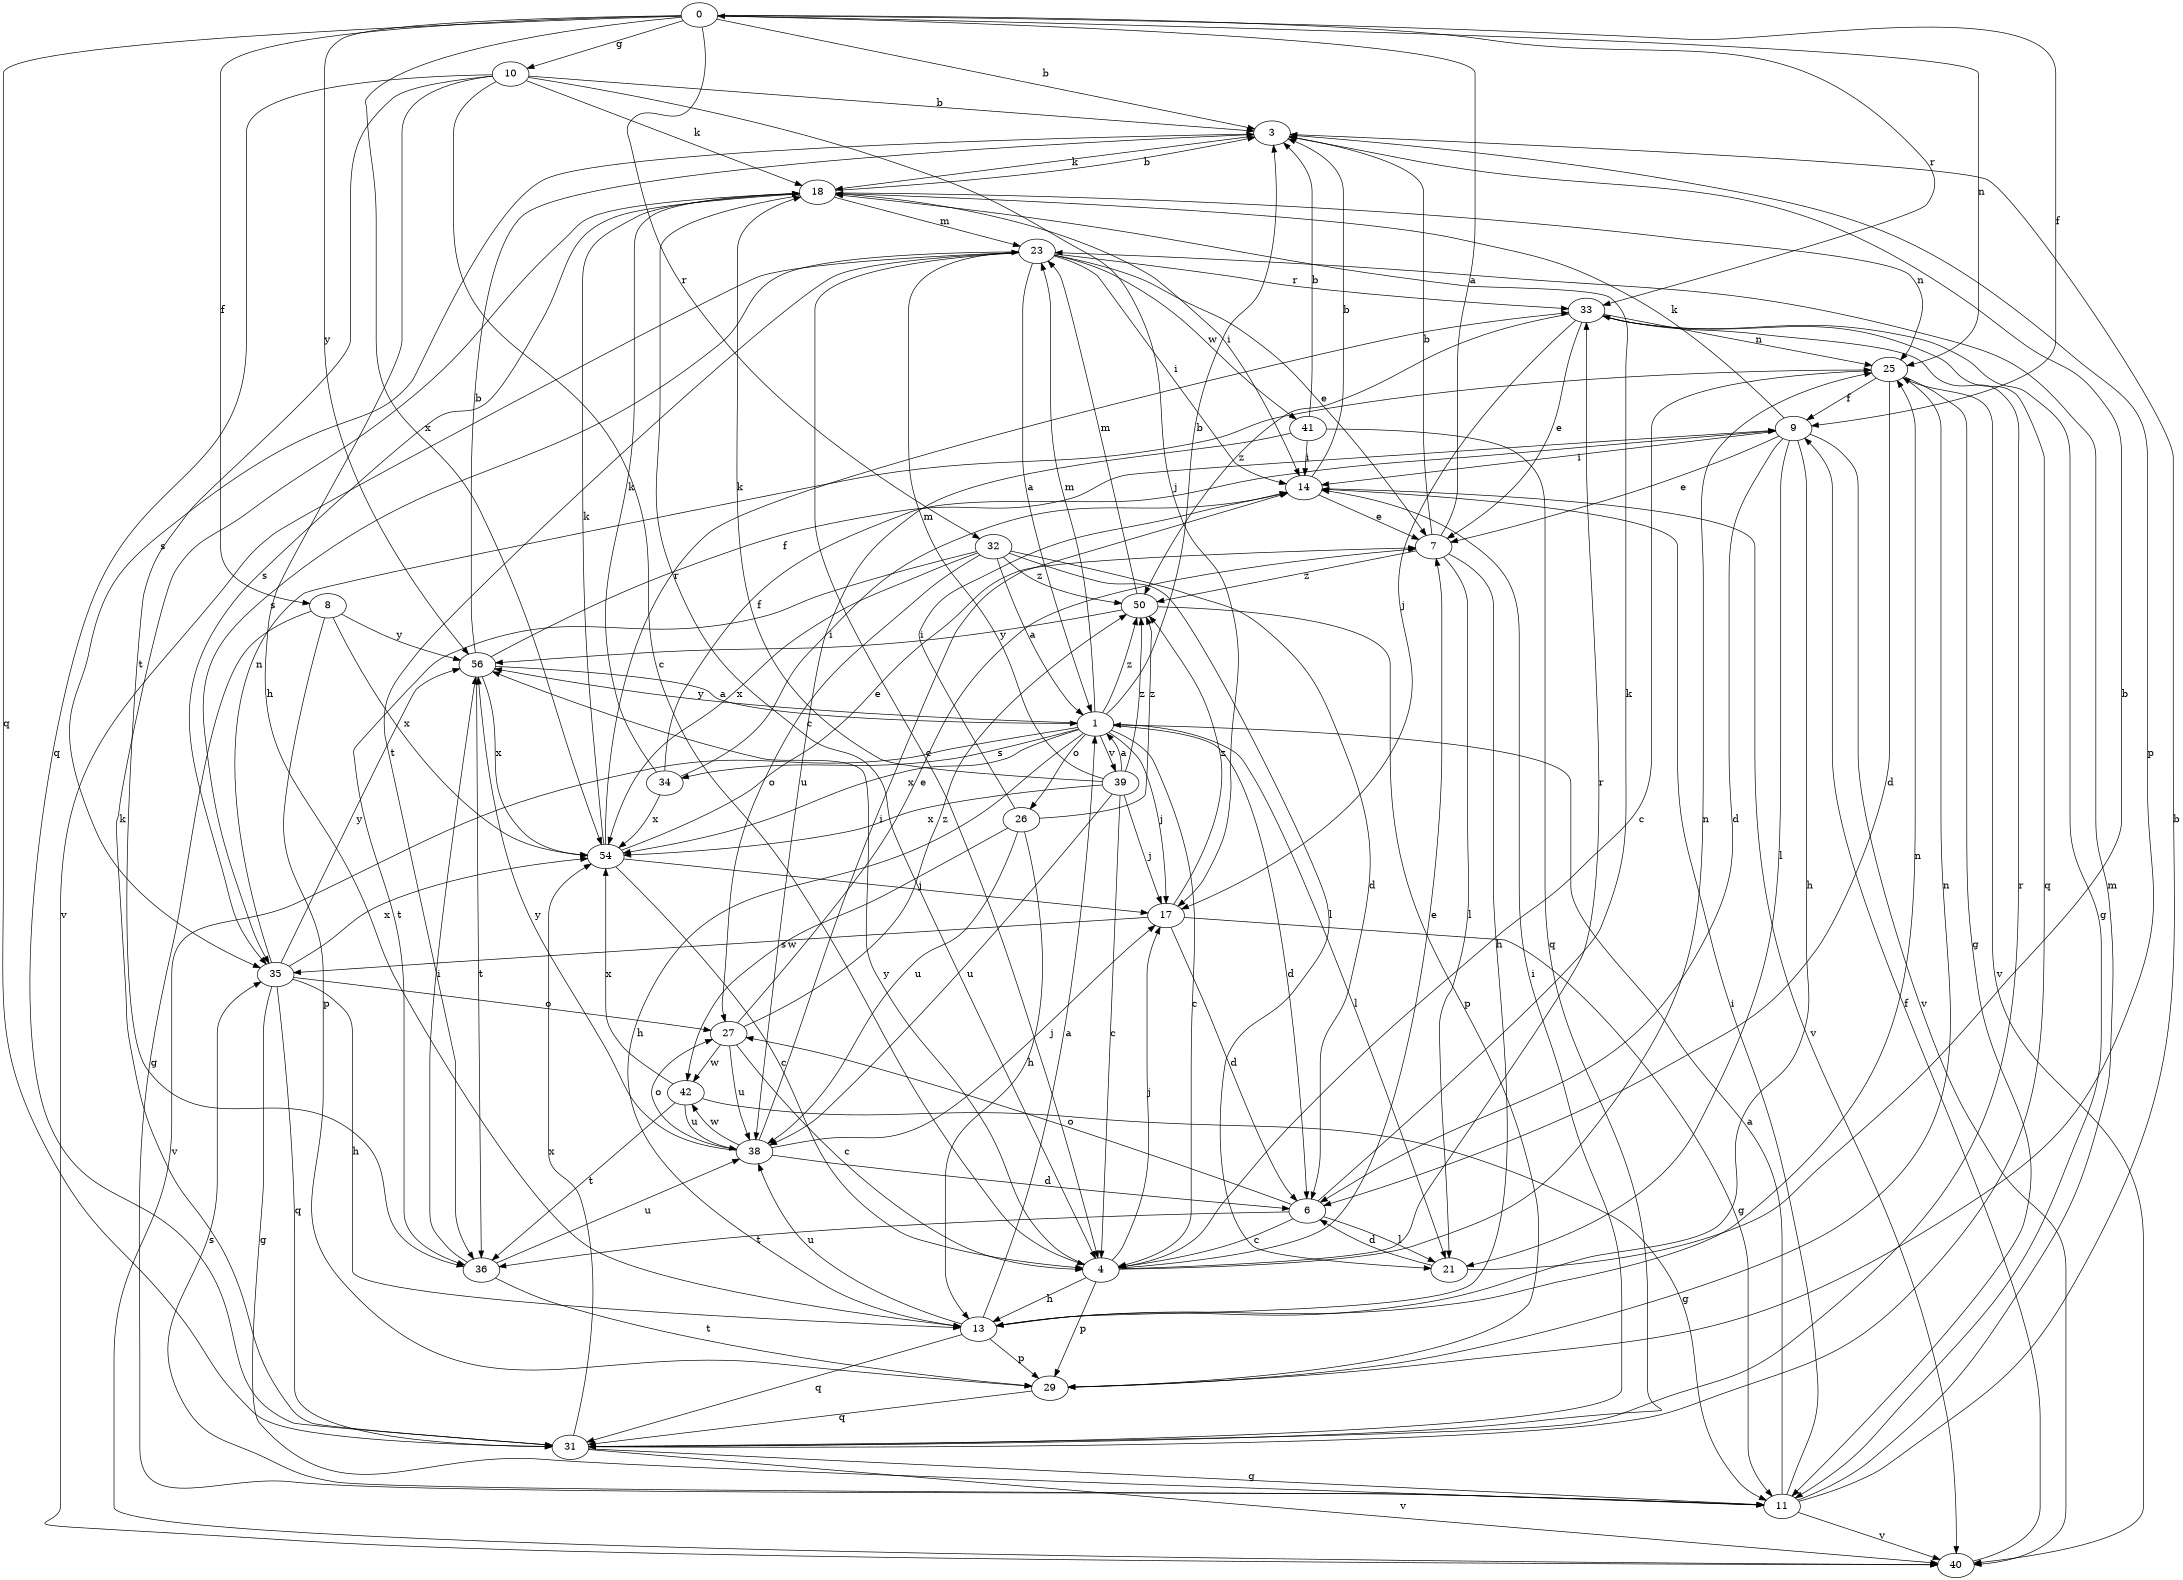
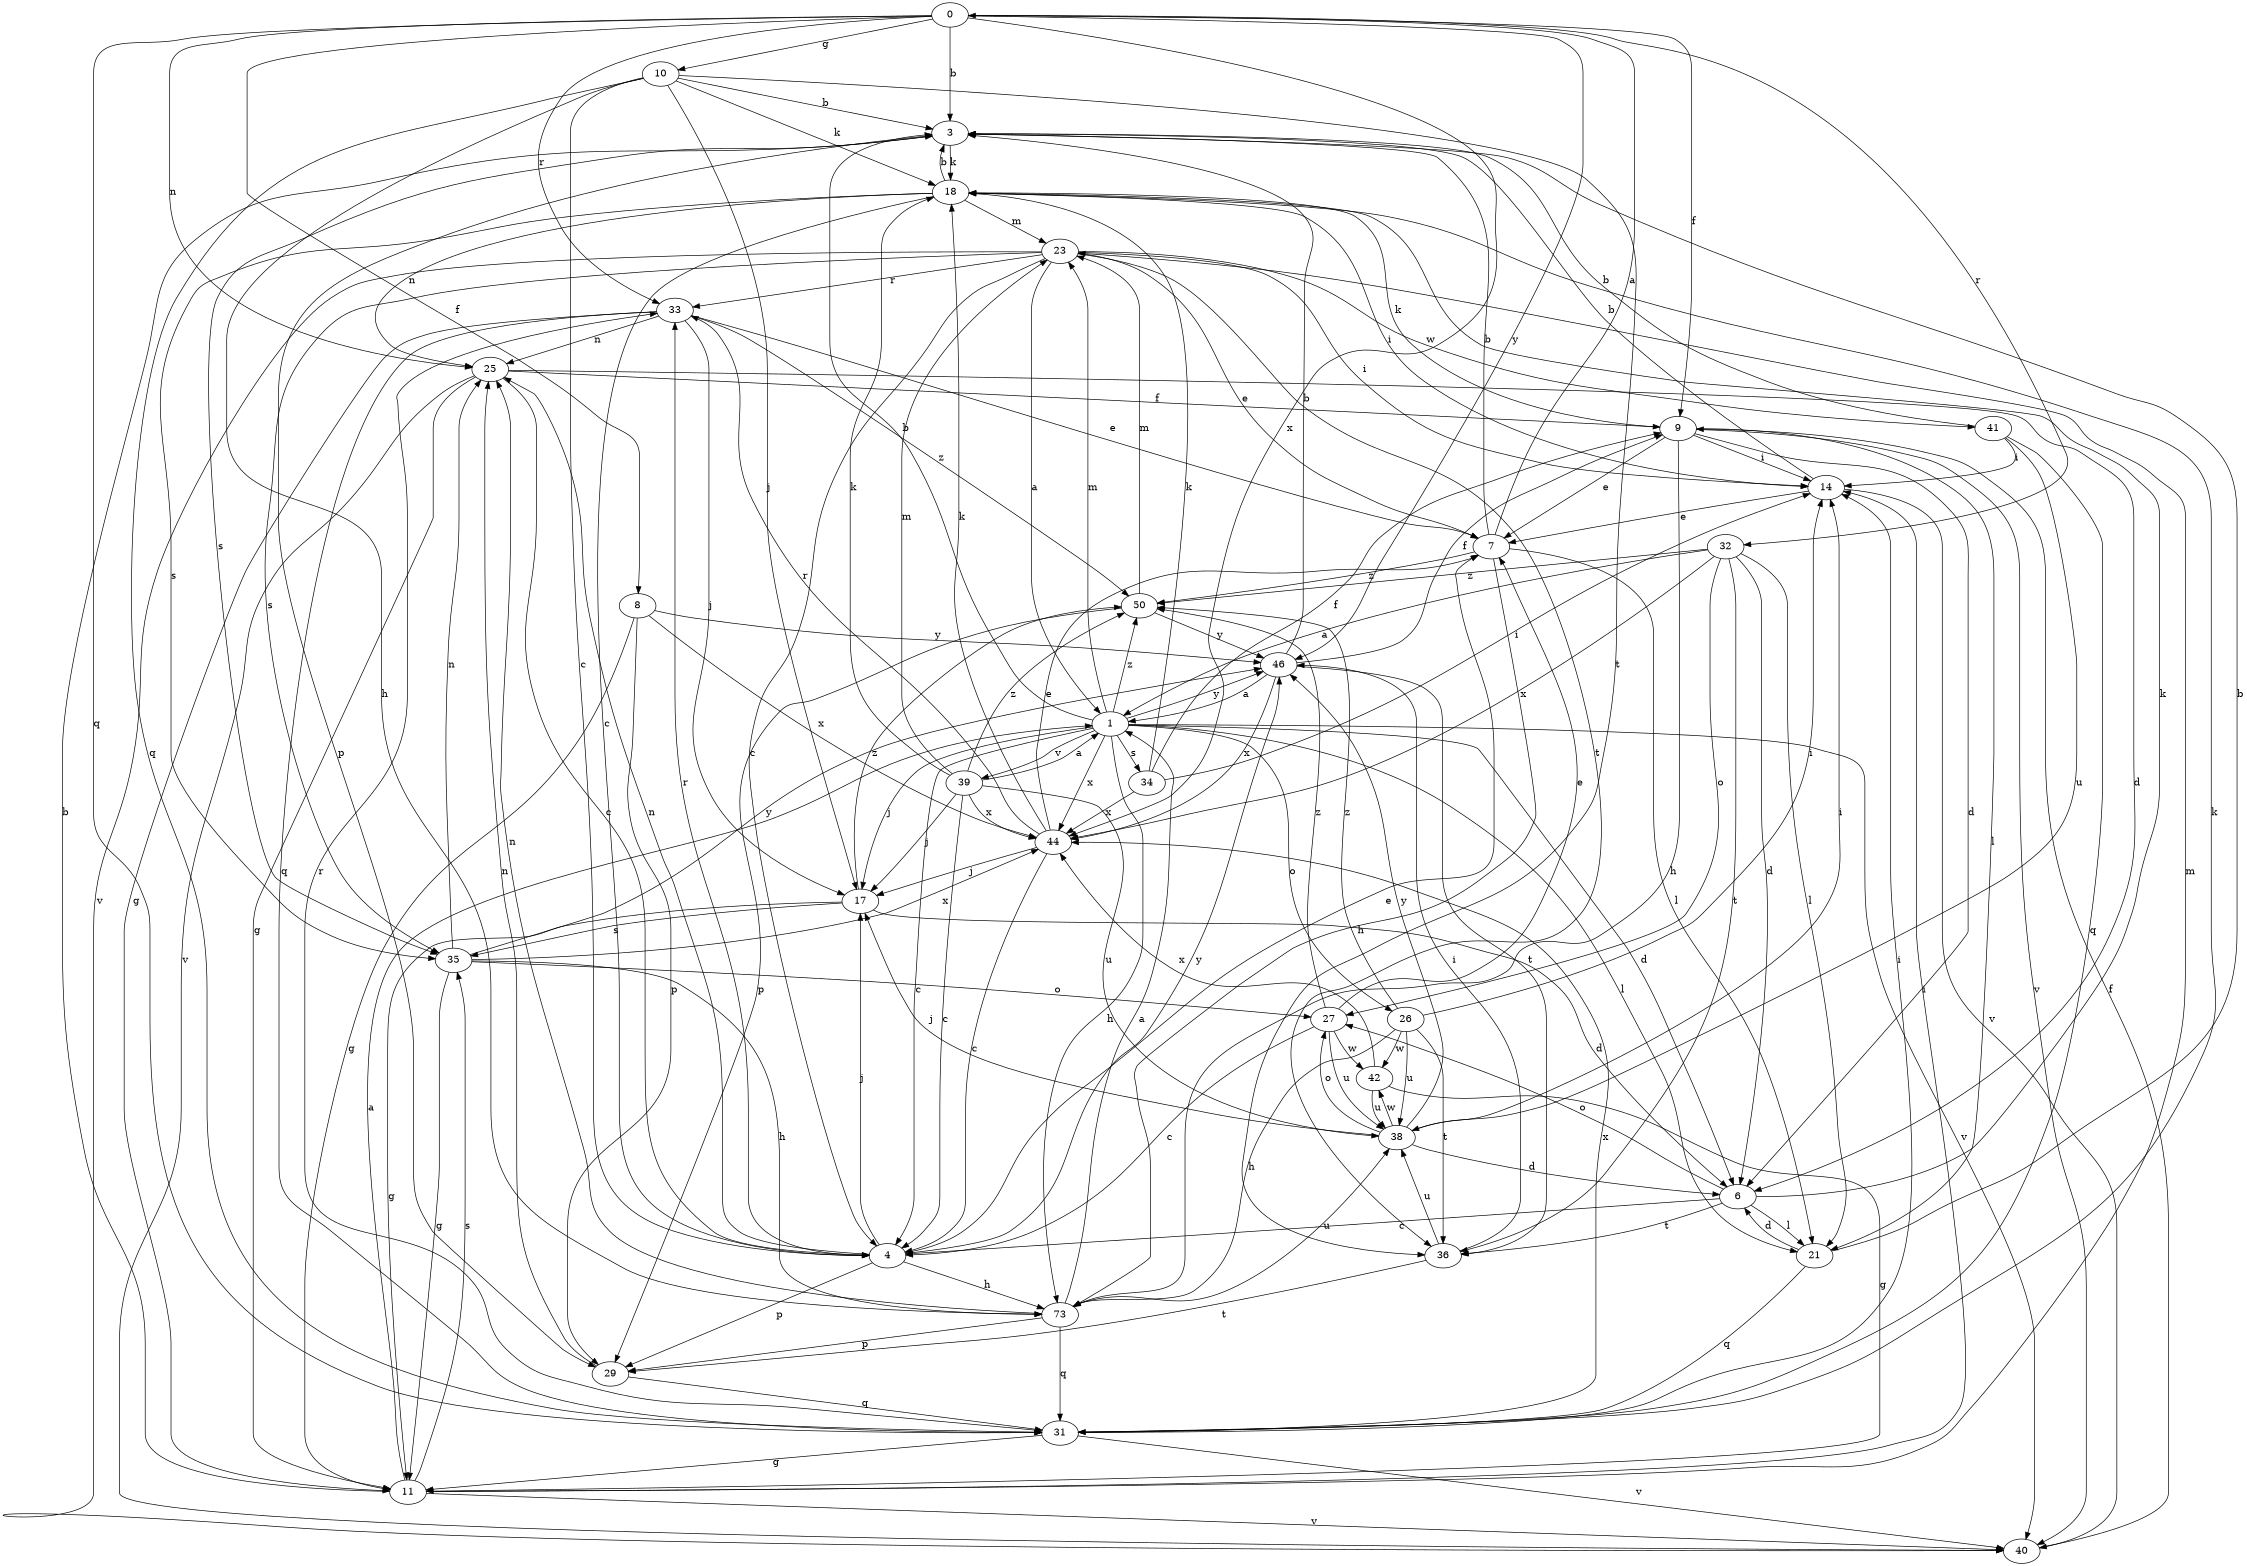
(477, 665) -> (1279, 665)
(606, 856) -> (1053, 842)
(586, 1179) -> (1443, 1129)
(295, 1321) -> (1621, 1402)
(979, 1329) -> (1060, 1315)
